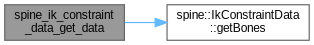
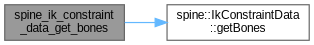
(65, 23) -> (65, 23)
